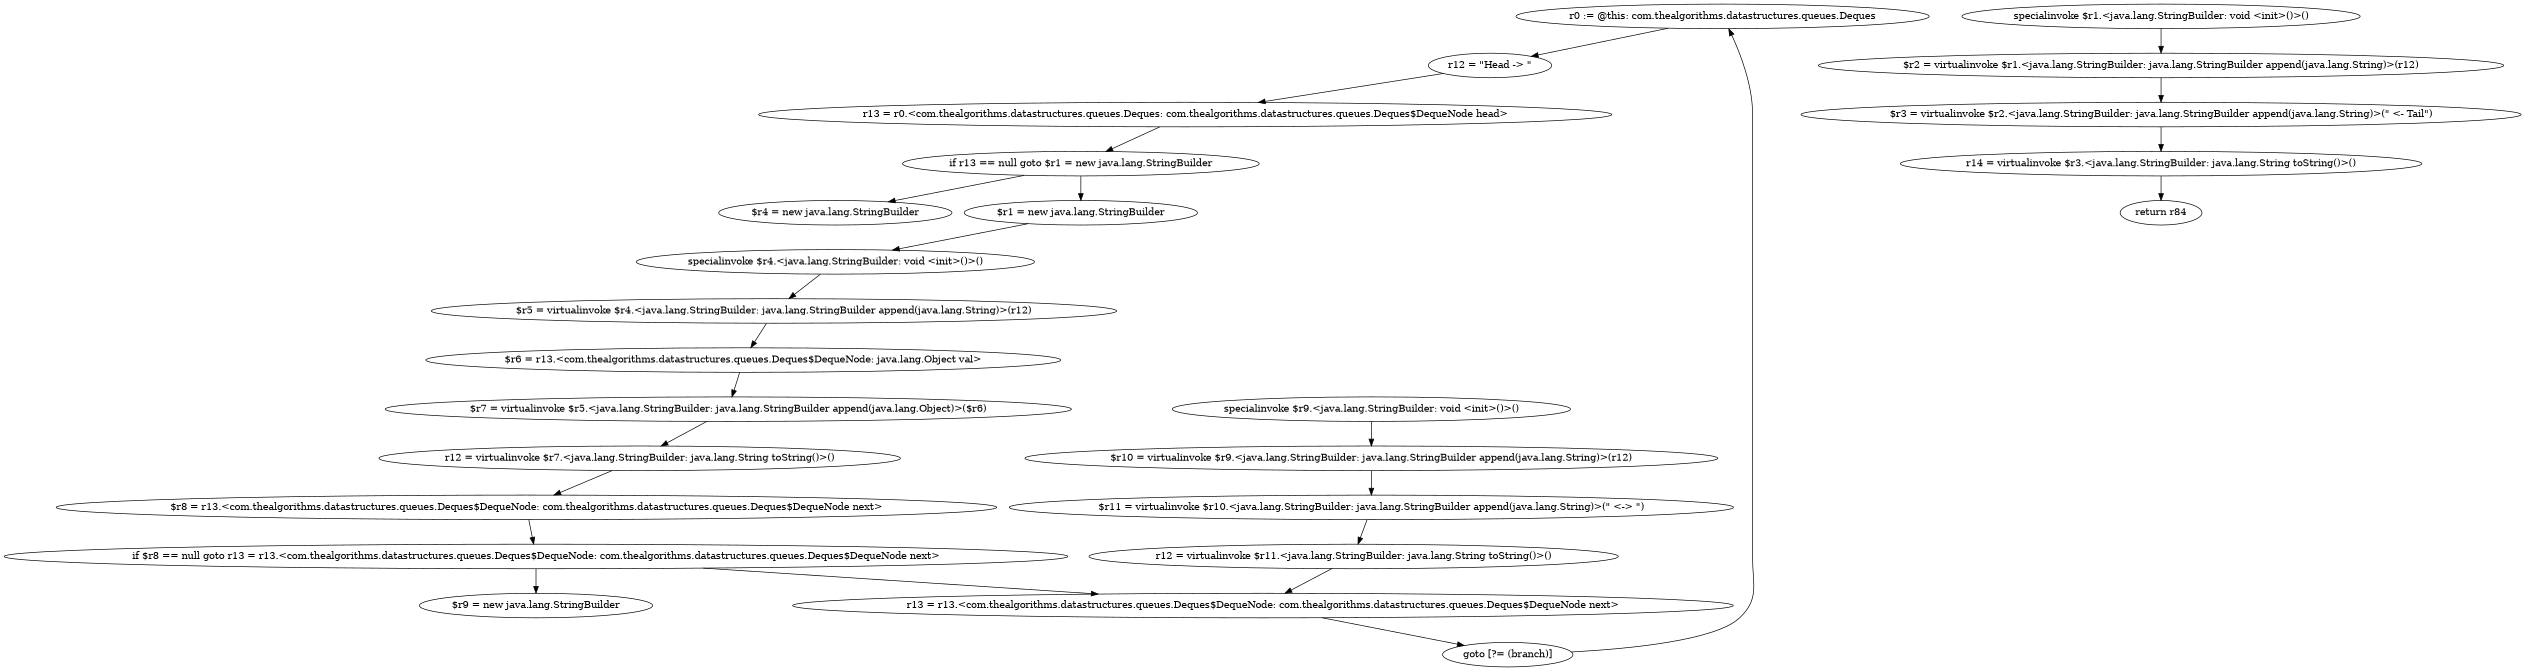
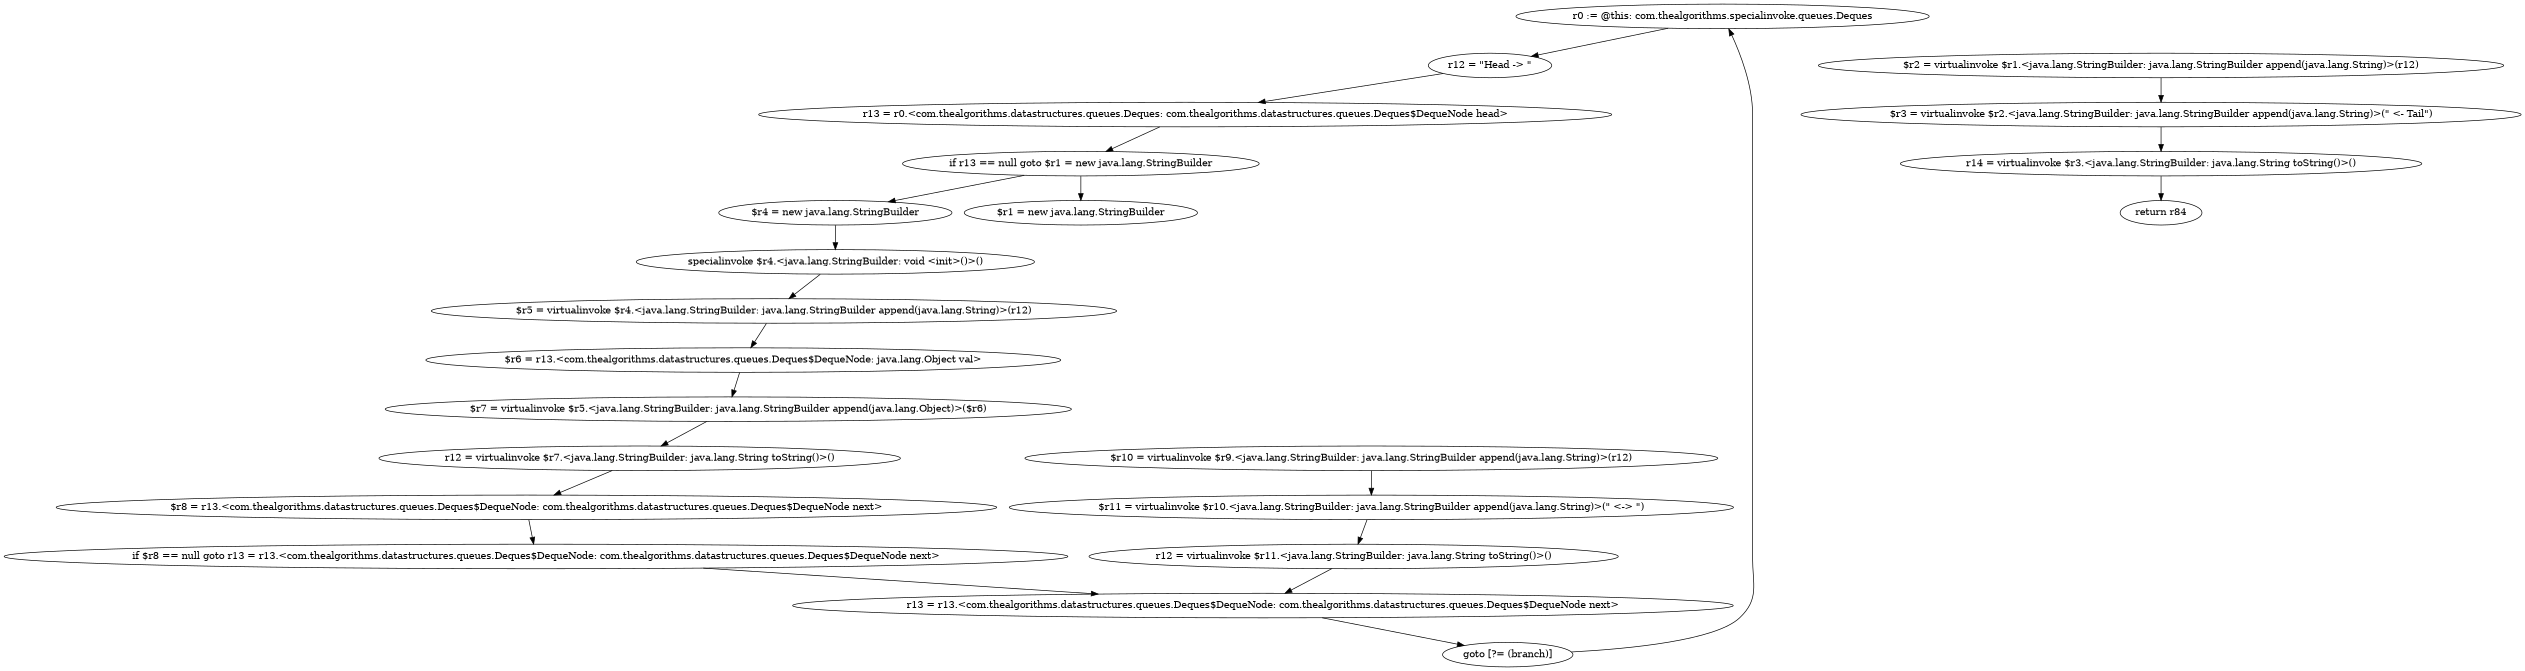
(1723, 16) -> (1723, 16)
(2161, 16) -> none
(964, 236) -> (835, 234)
(1371, 409) -> none
(536, 606) -> none
